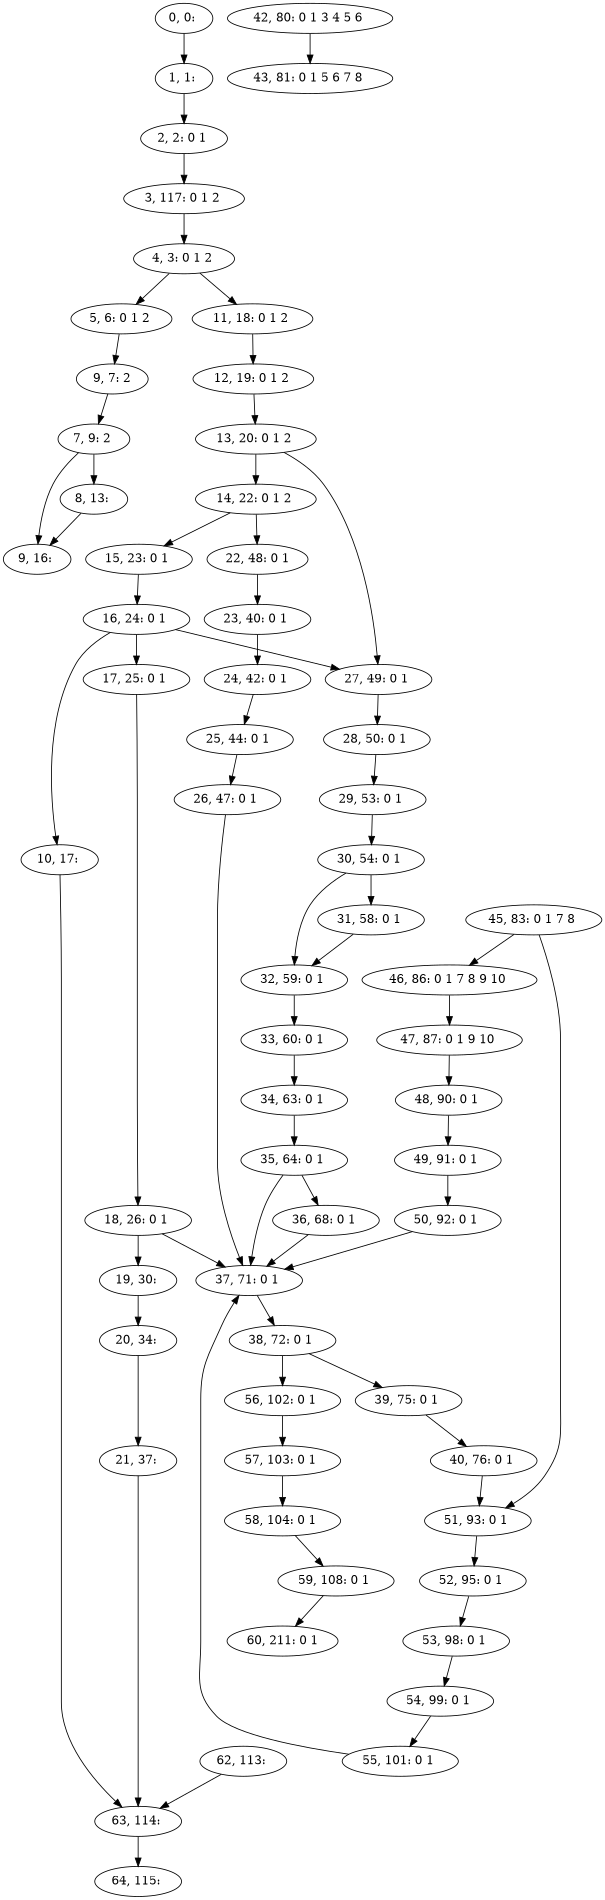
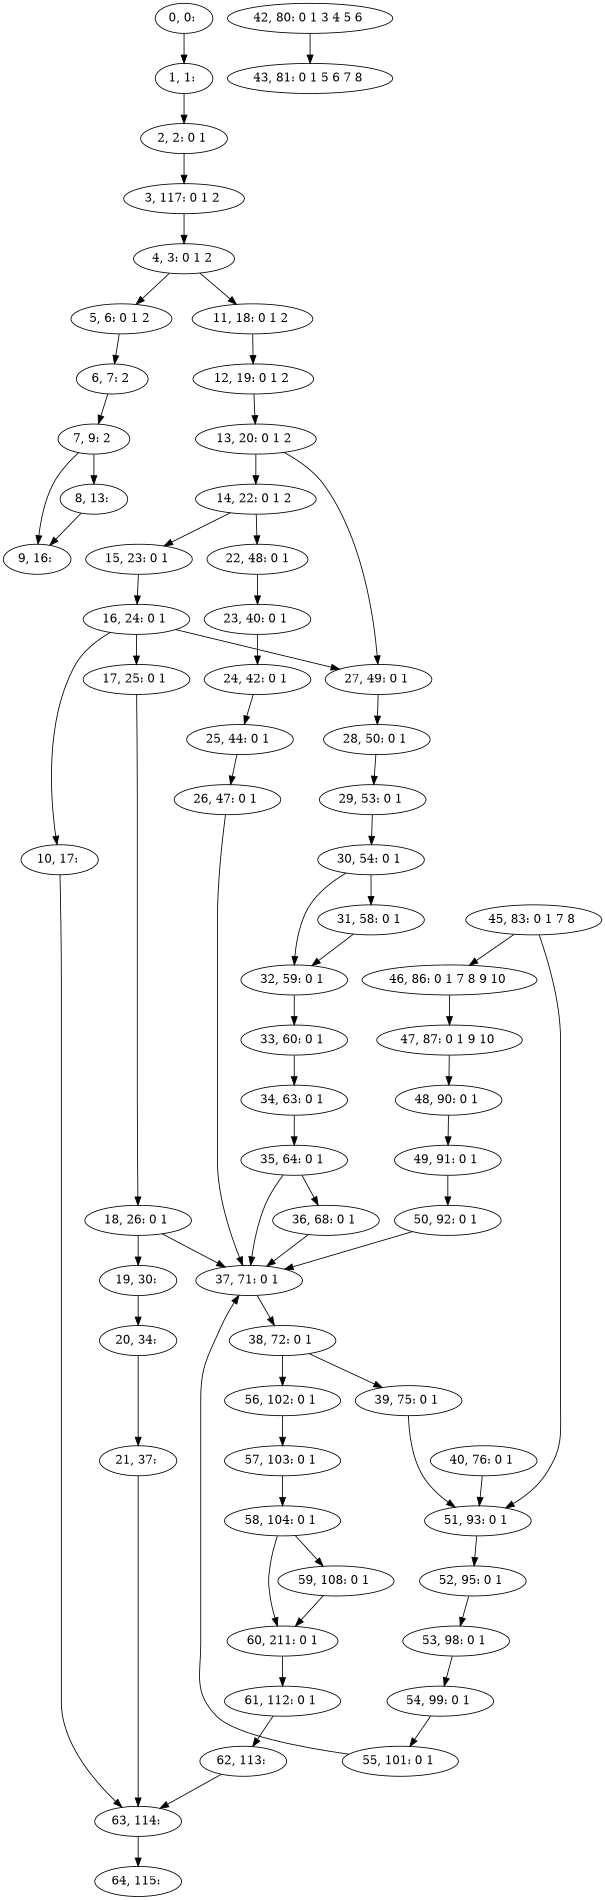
(112, 379) -> (112, 379)
(443, 1428) -> (417, 1464)
none -> (269, 1577)
none -> (283, 1701)
